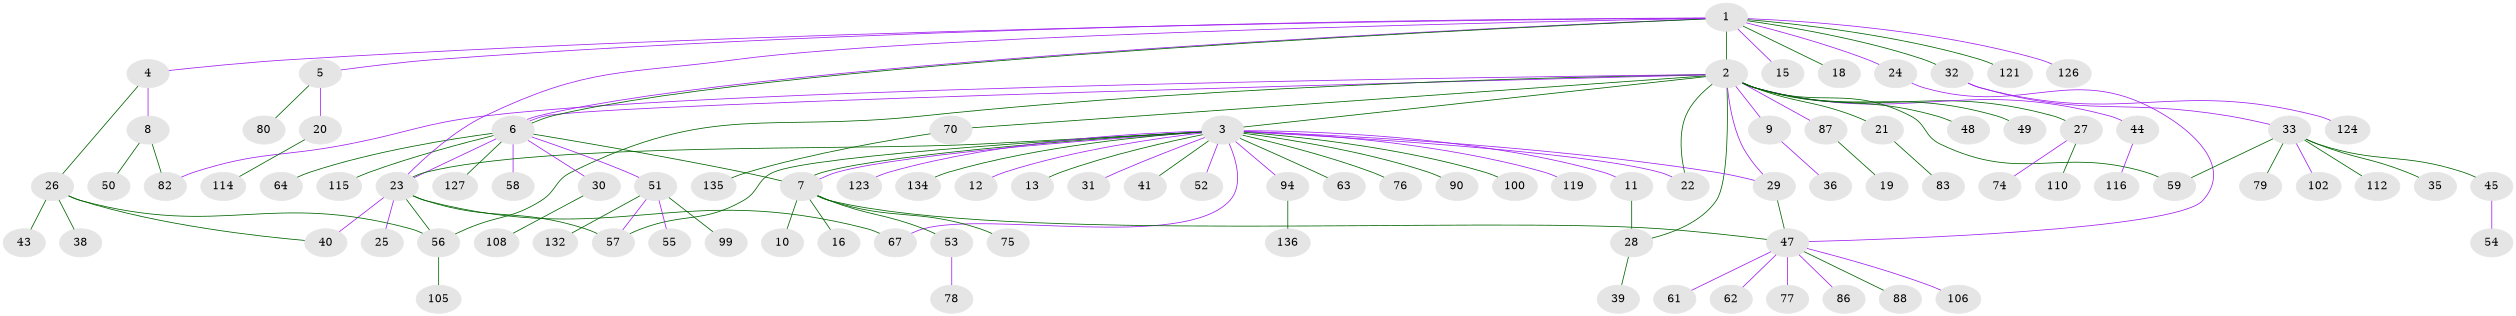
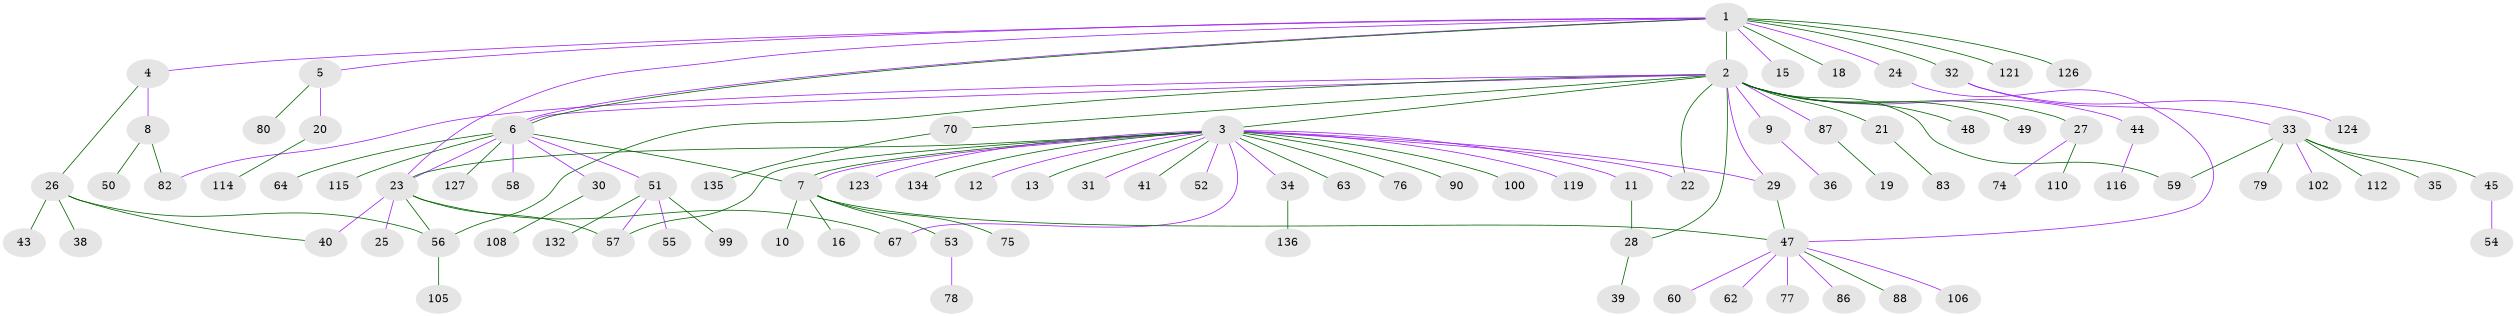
(1901, 32) -> (1901, 32)
(1288, 186) -> (1288, 186)
(1675, 299) -> (1675, 299)
